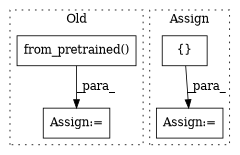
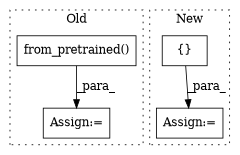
(190, 20) -> (190, 20)
